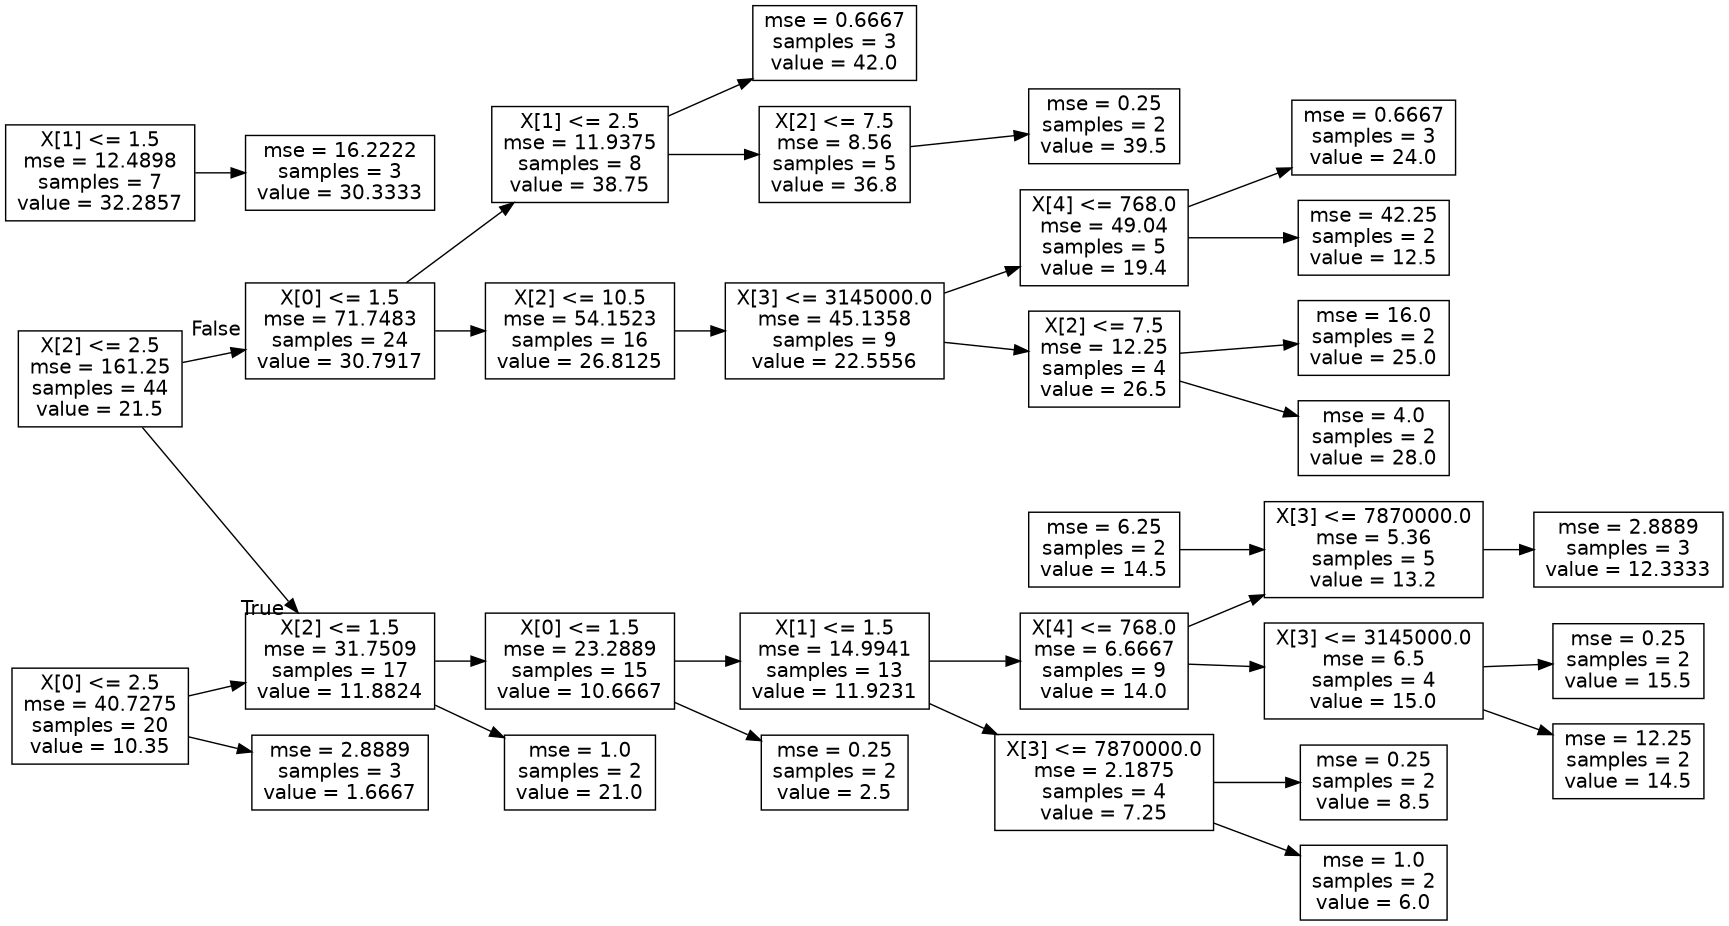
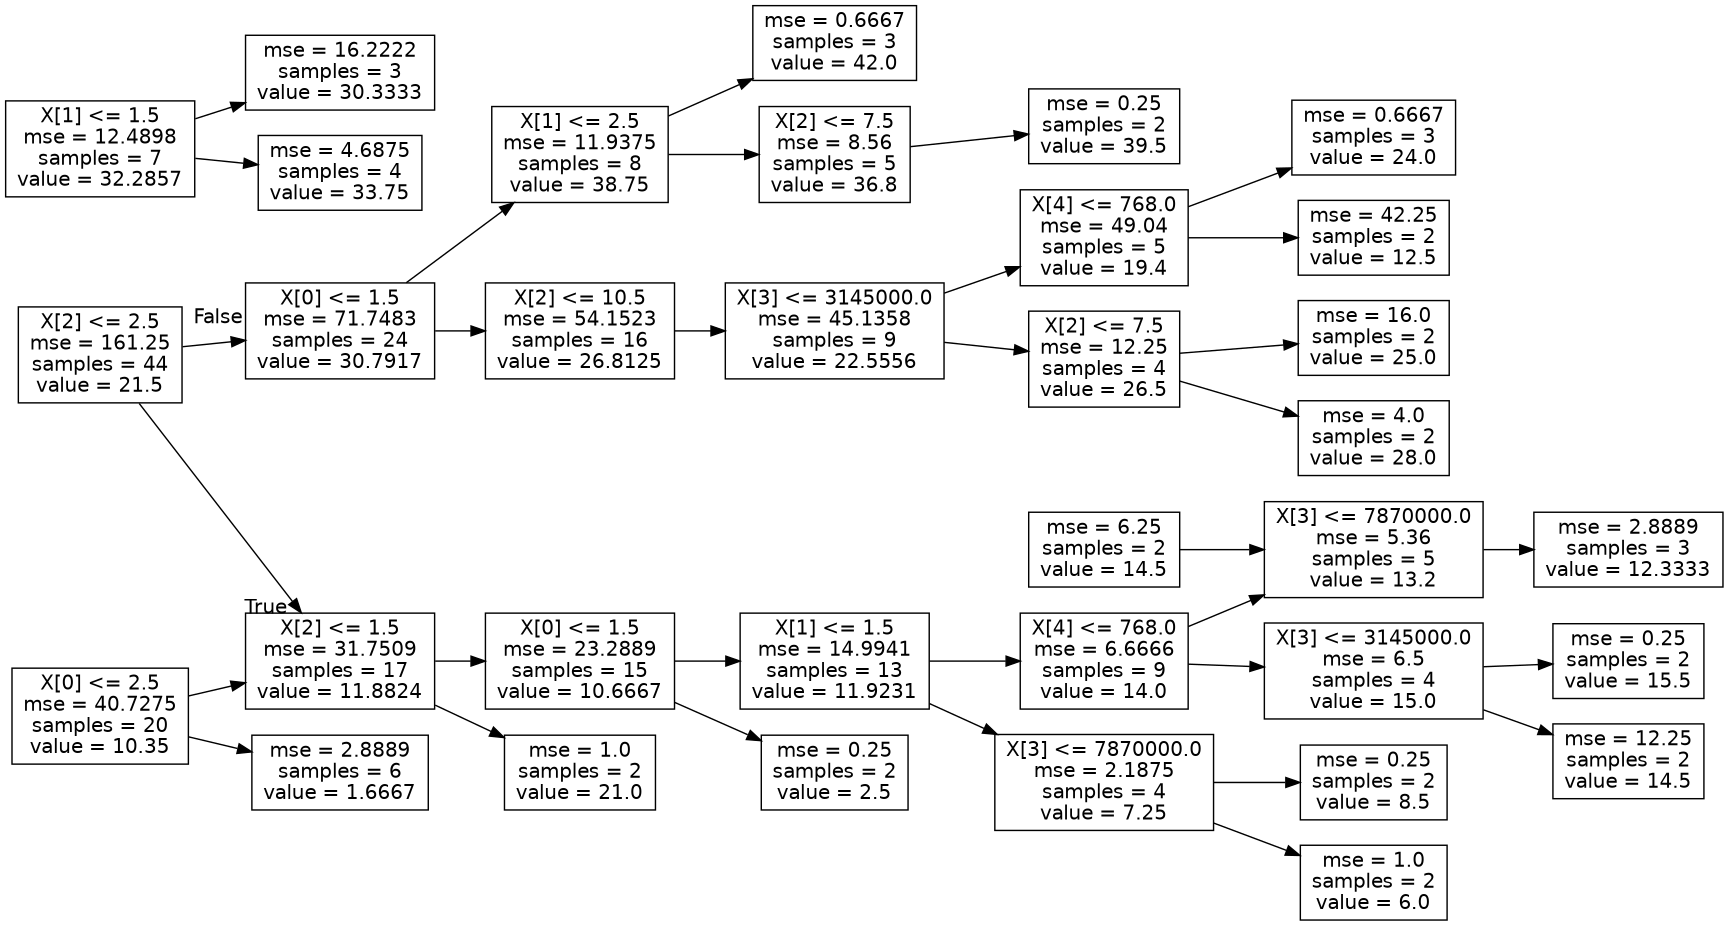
none -> (340, 173)
(1104, 661) -> (1104, 661)
(340, 773) -> (340, 773)
